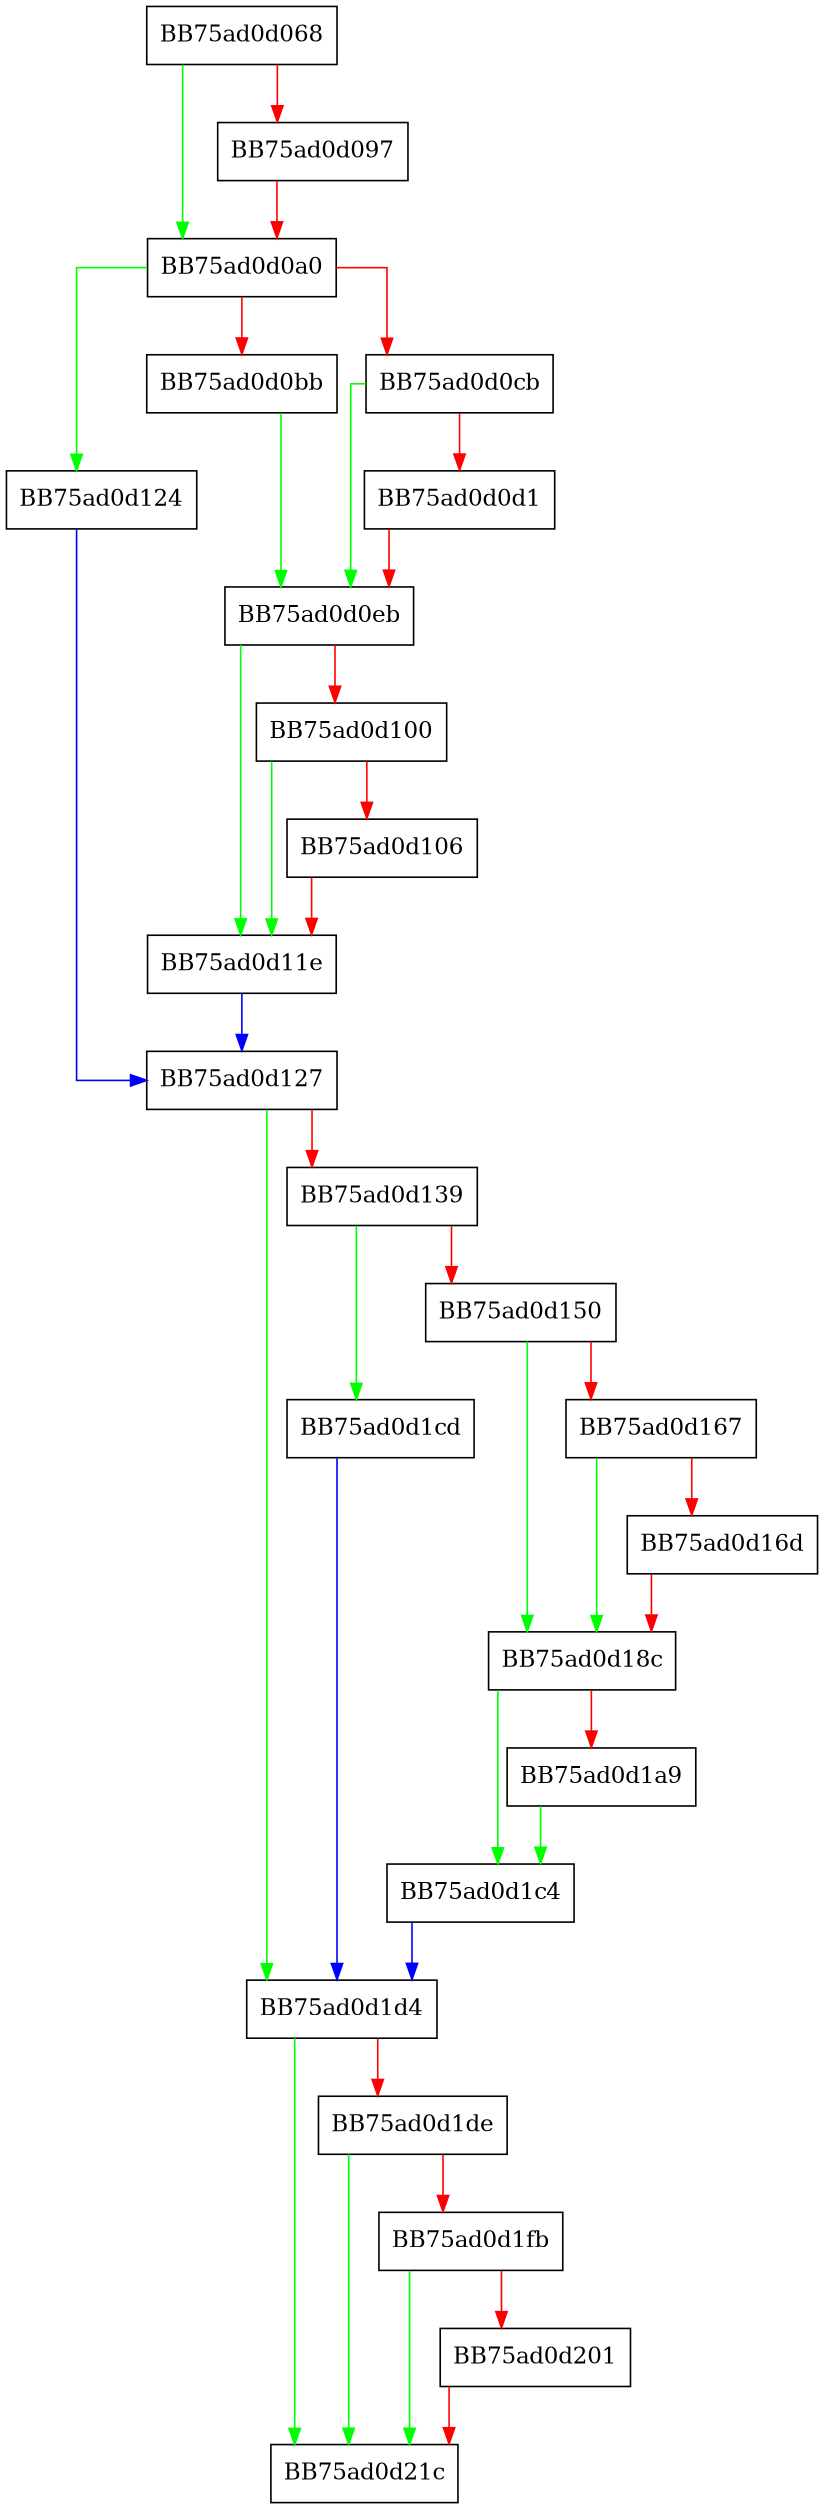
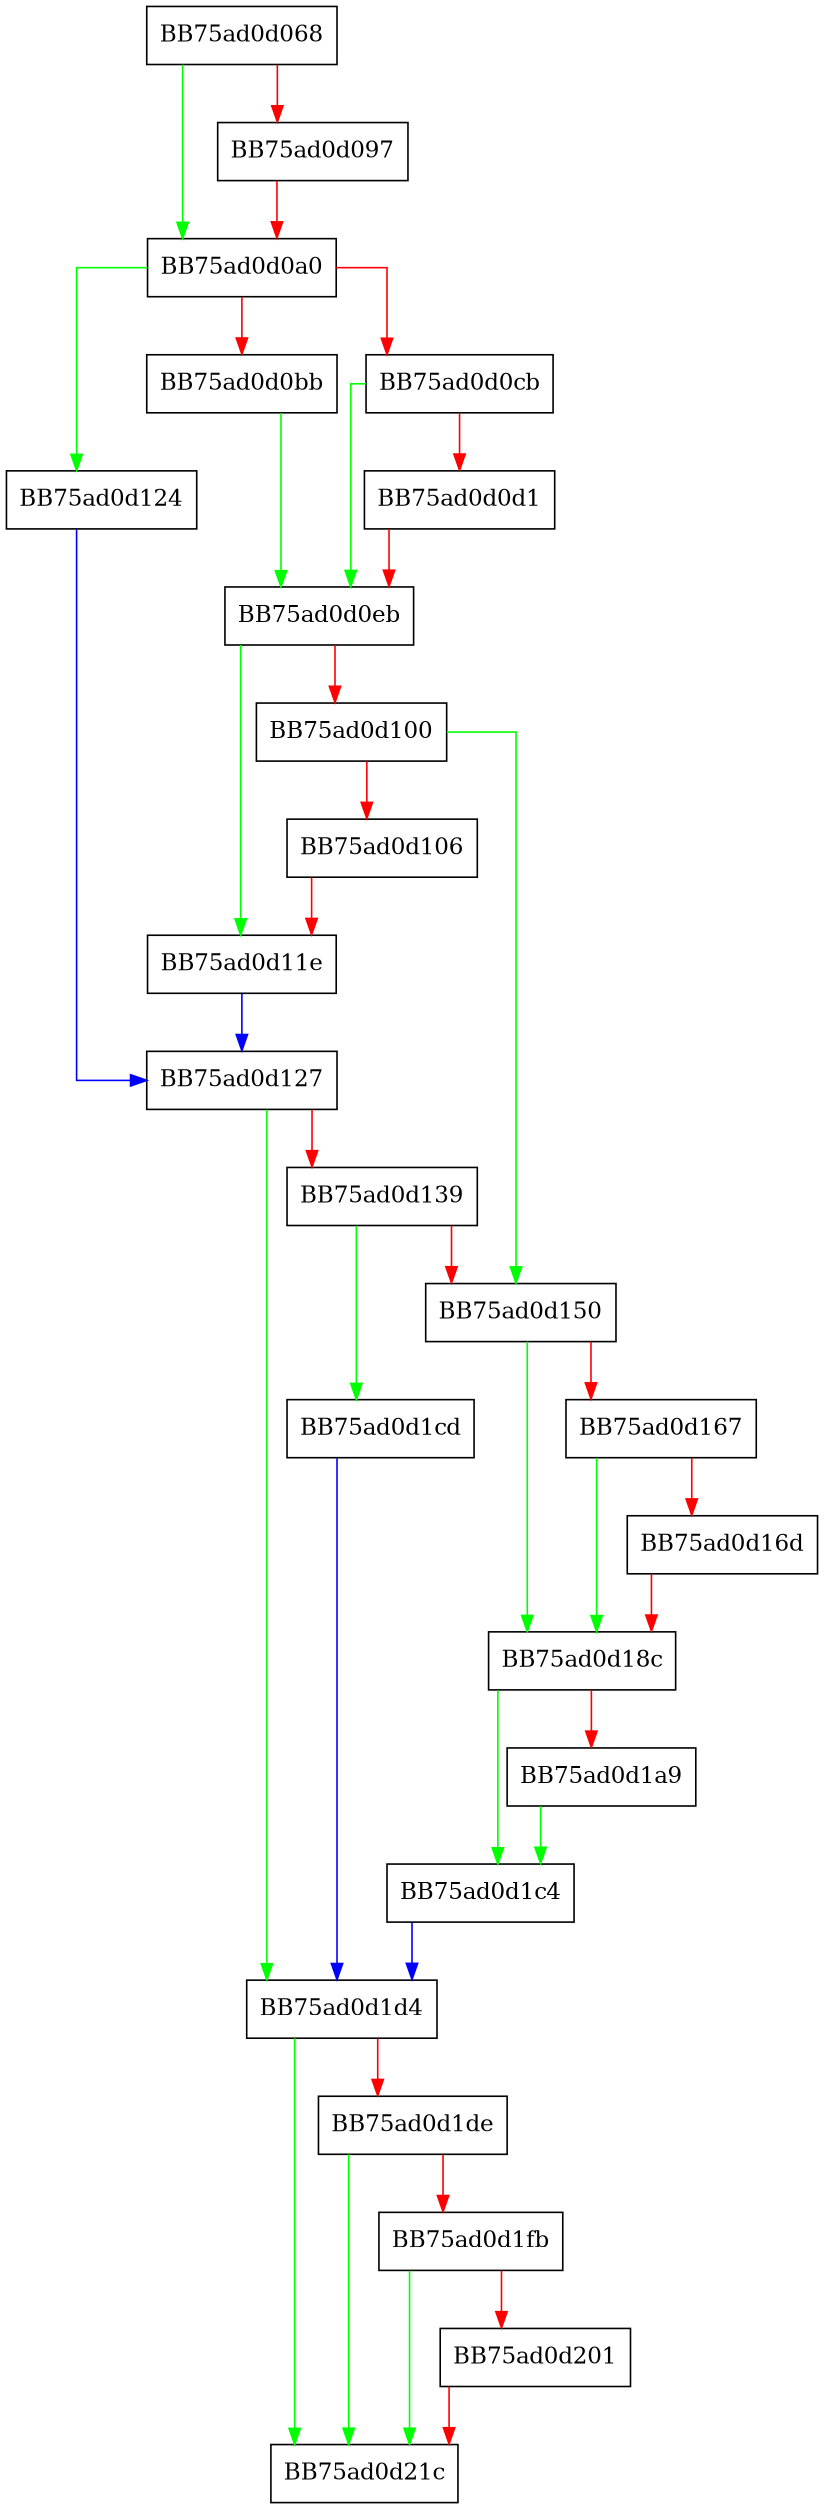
(272, 840) -> (516, 965)
